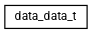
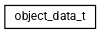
(46, 17) -> (50, 17)
